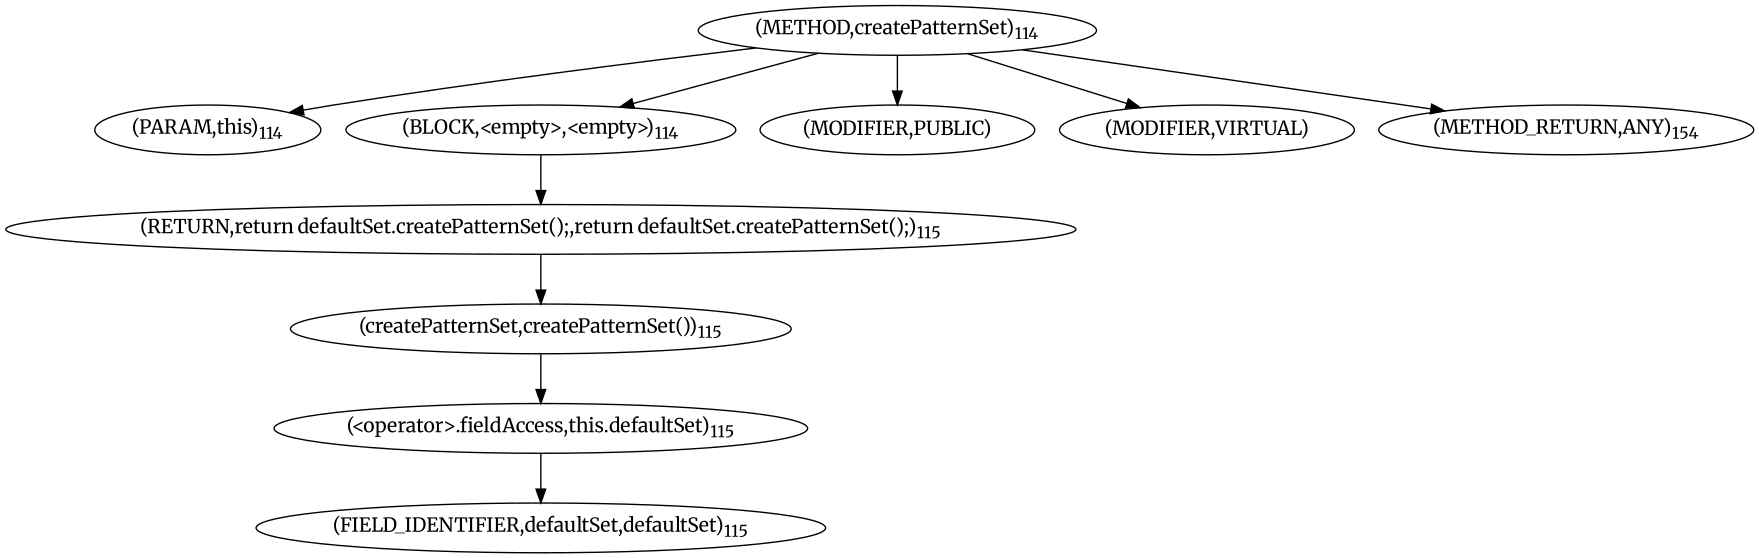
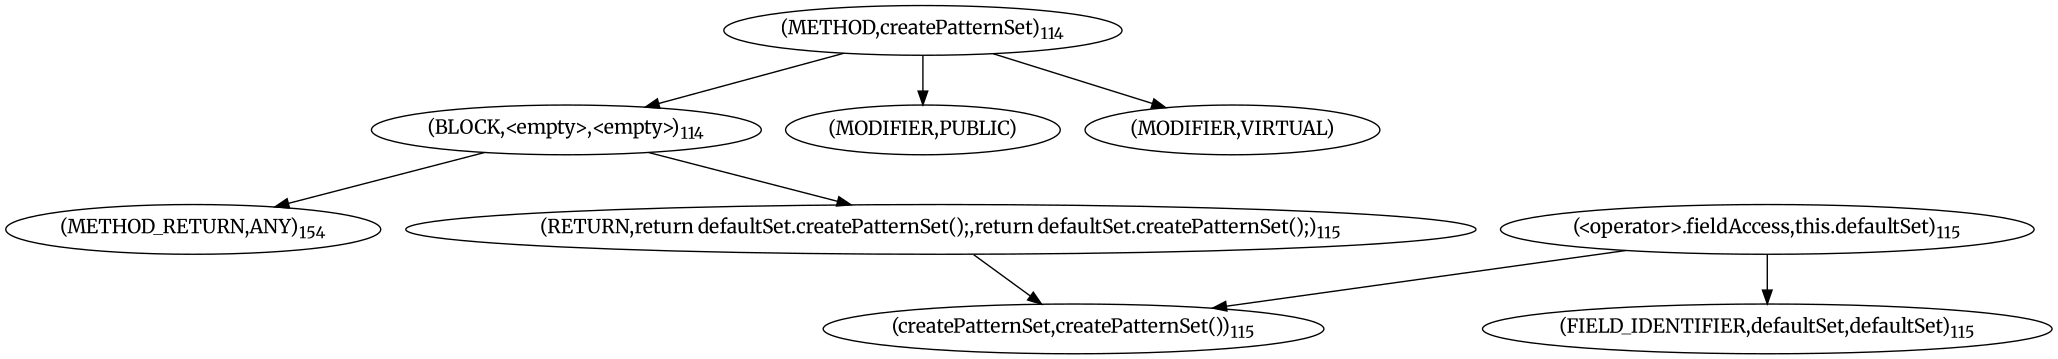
(1227, 79) -> (386, 178)
(208, 130) -> none
(541, 372) -> (1426, 278)
